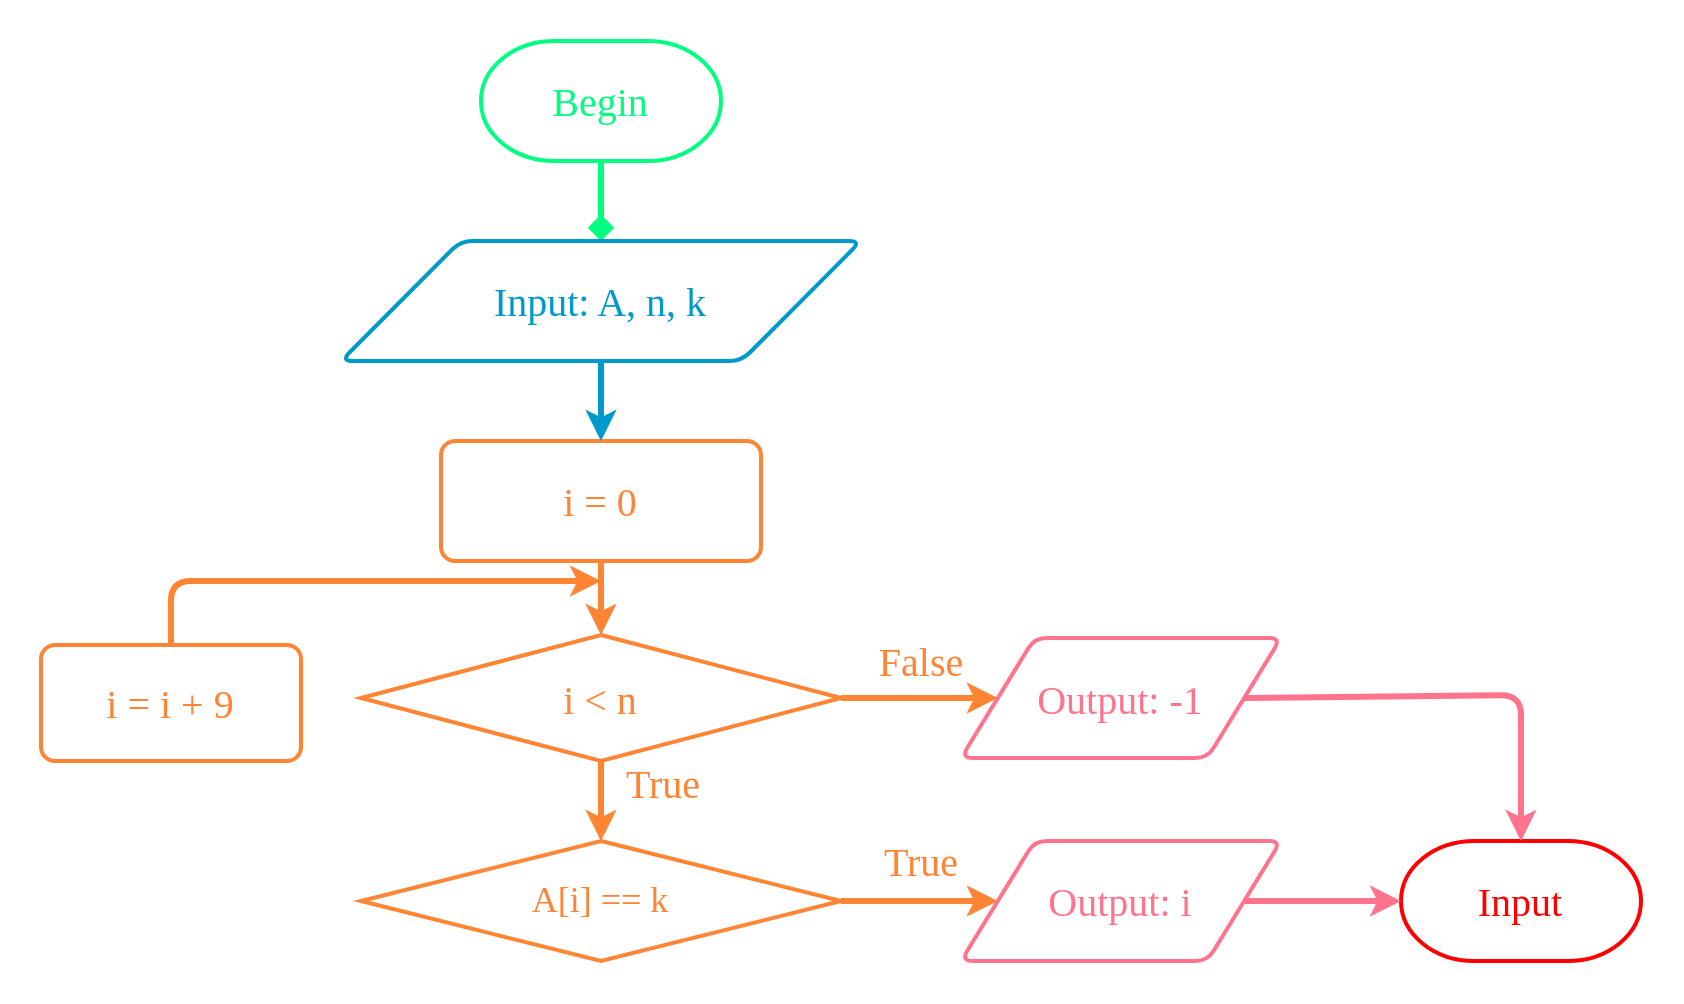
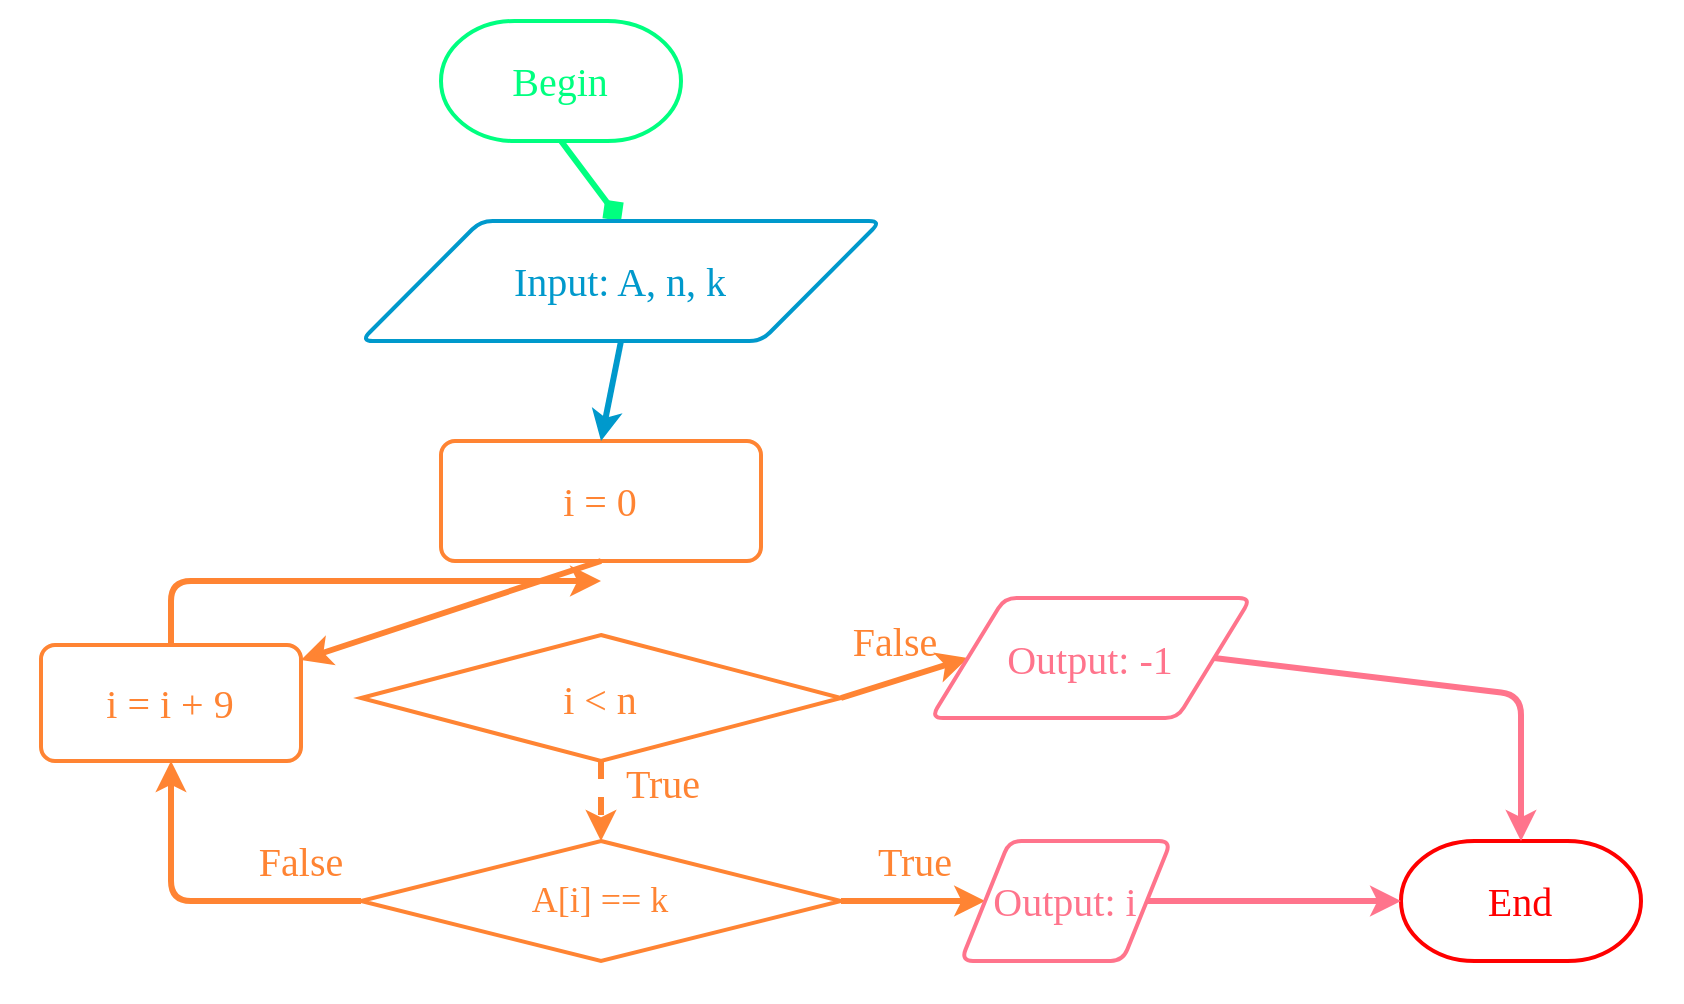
(601, 101) -> (561, 81)
(601, 301) -> (621, 281)
(601, 587) -> (425, 619)
(1121, 698) -> (1091, 658)
(601, 787) -> (601, 787)
none -> (213, 901)
(1121, 901) -> (1066, 901)
(1521, 901) -> (1521, 901)
